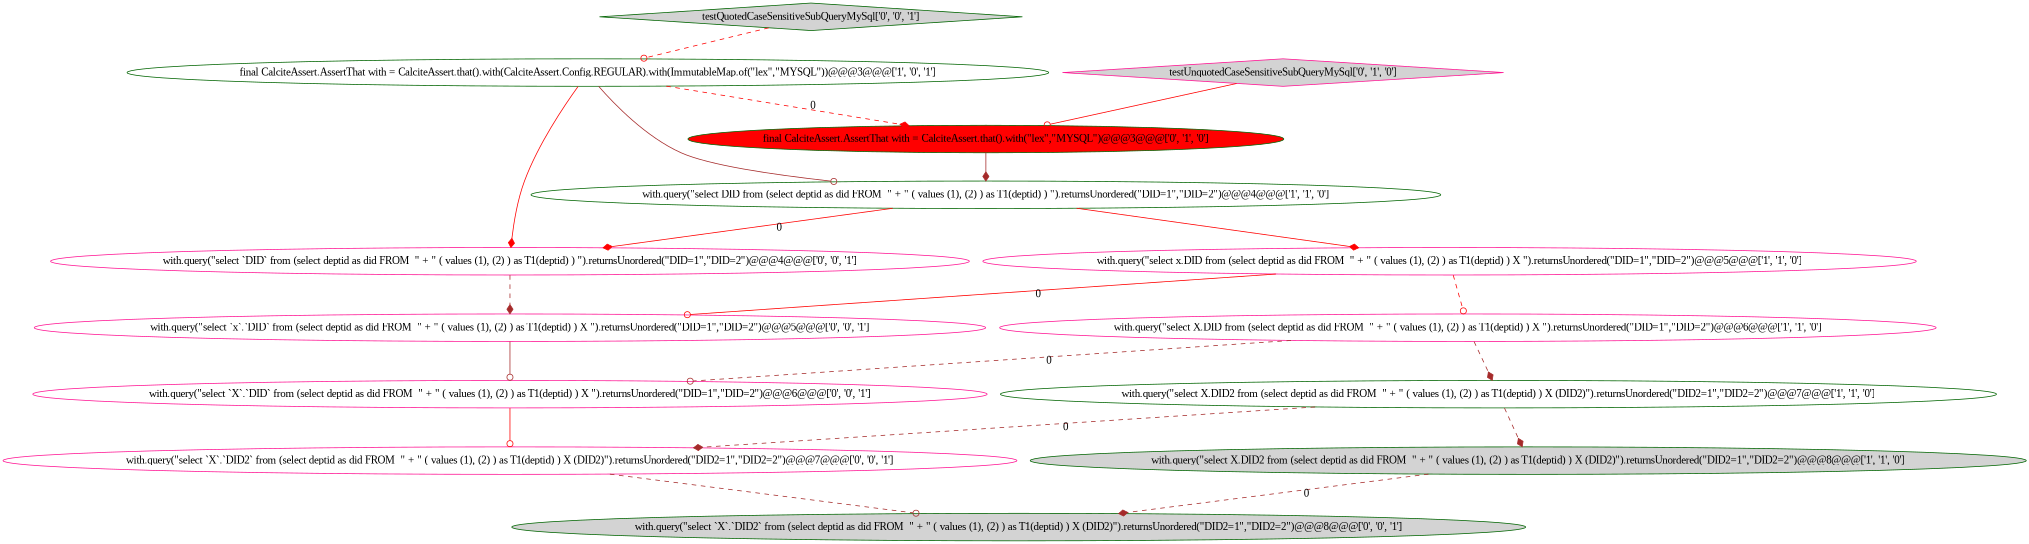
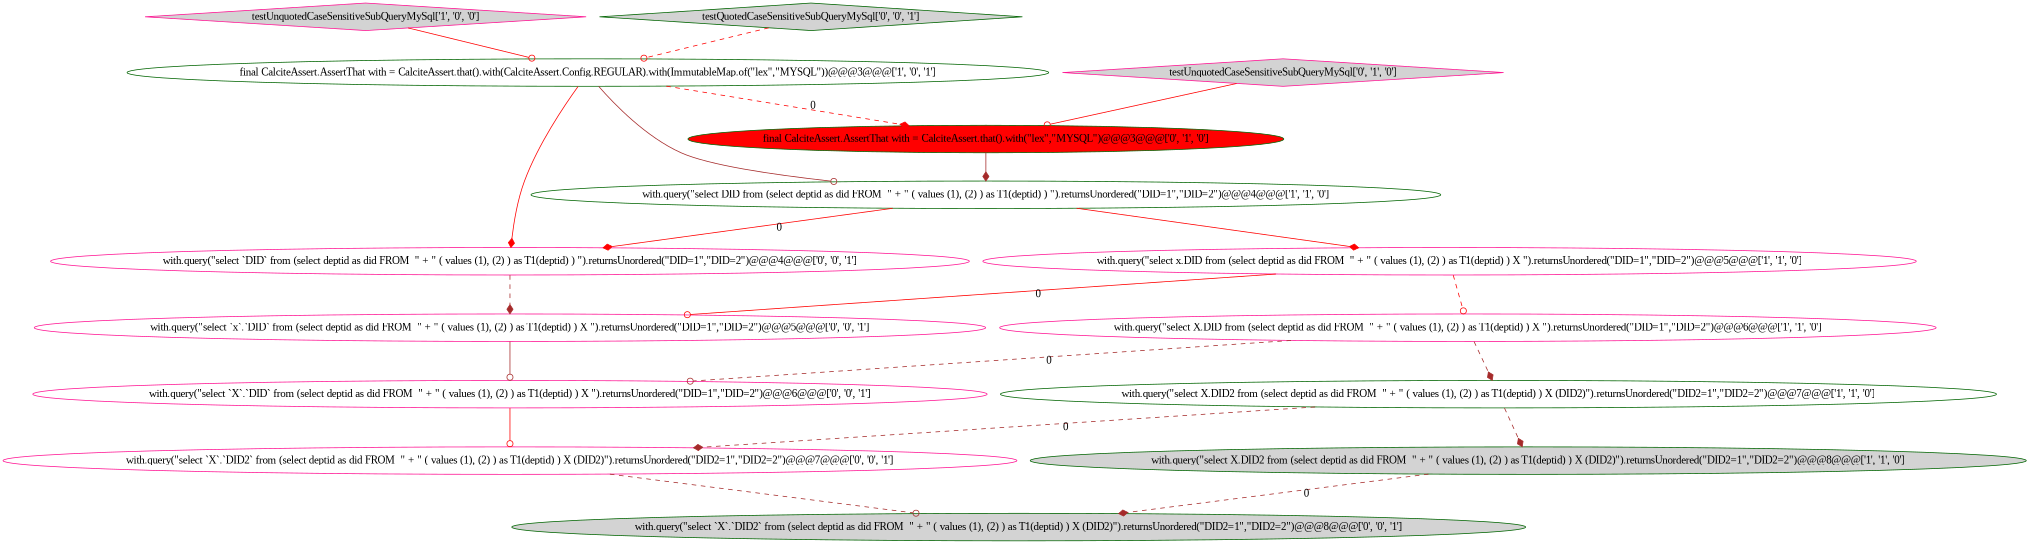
none -> (366, 17)
